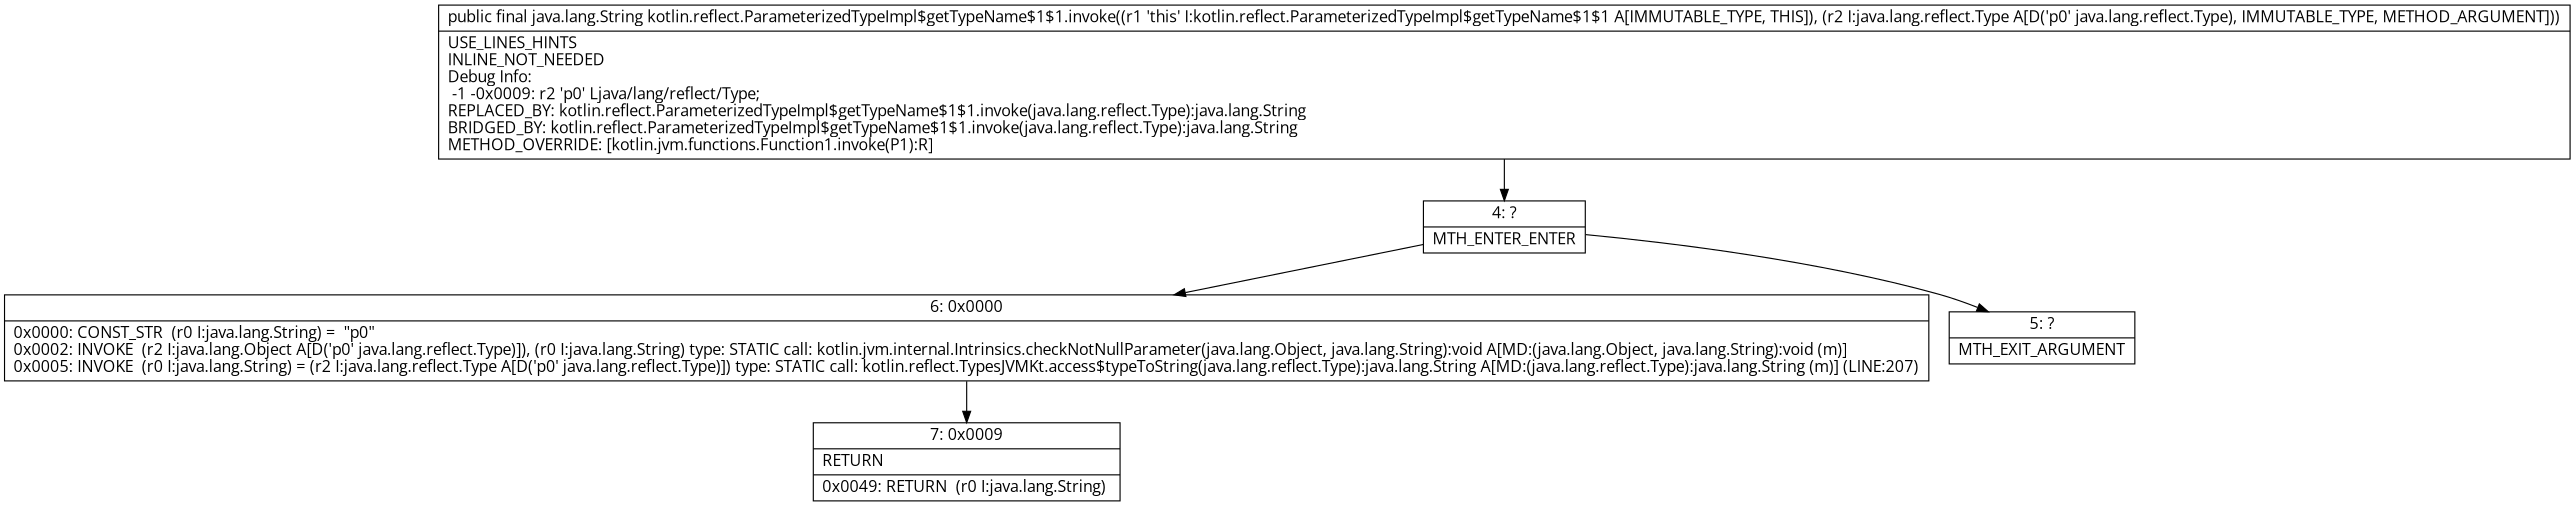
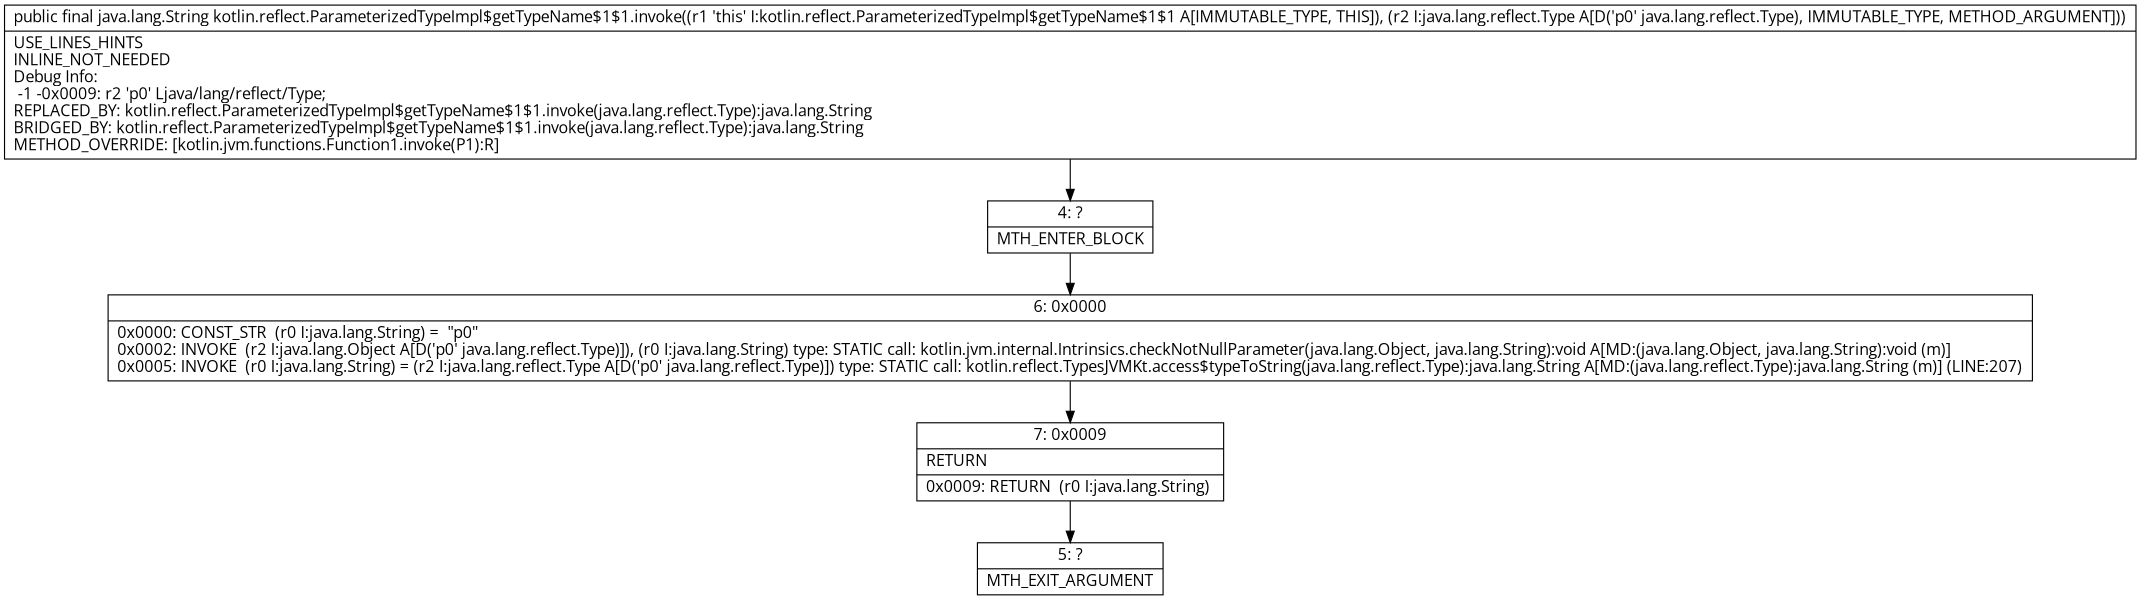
(1504, 239) -> (1070, 239)
(1784, 261) -> (1070, 516)
(967, 487) -> (1070, 487)
